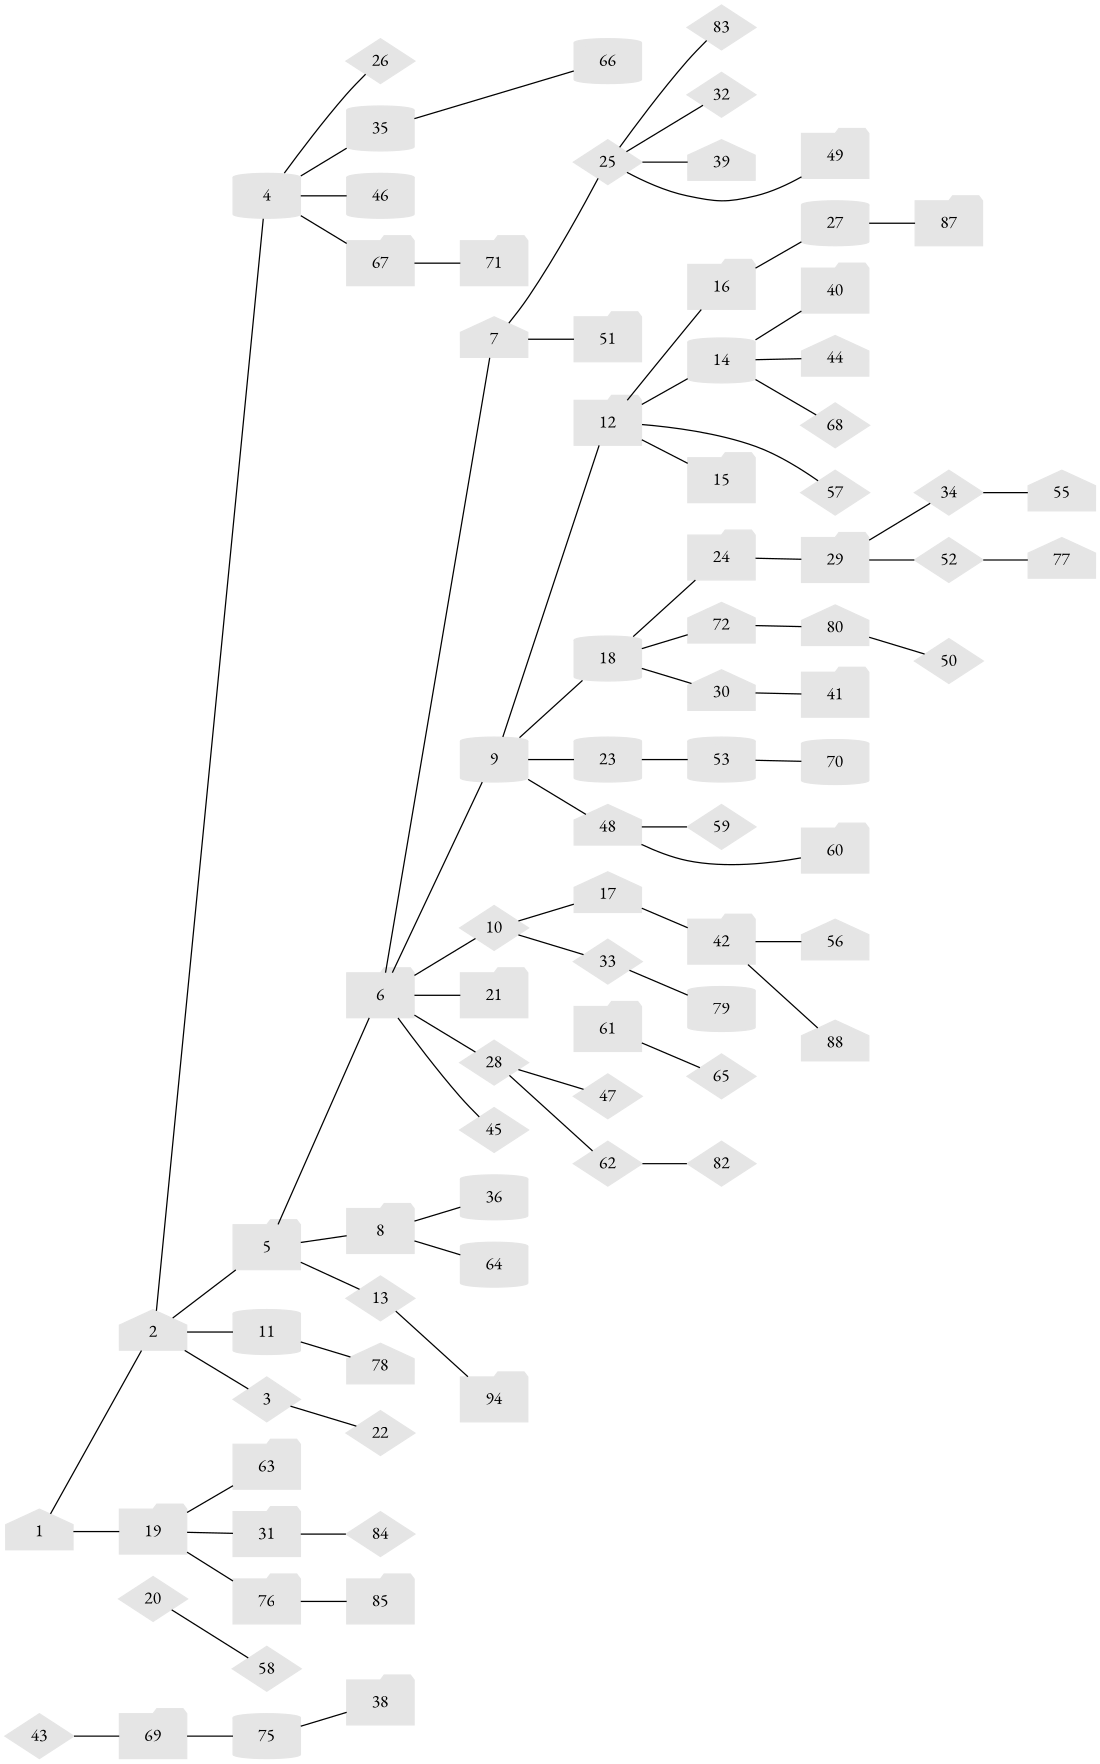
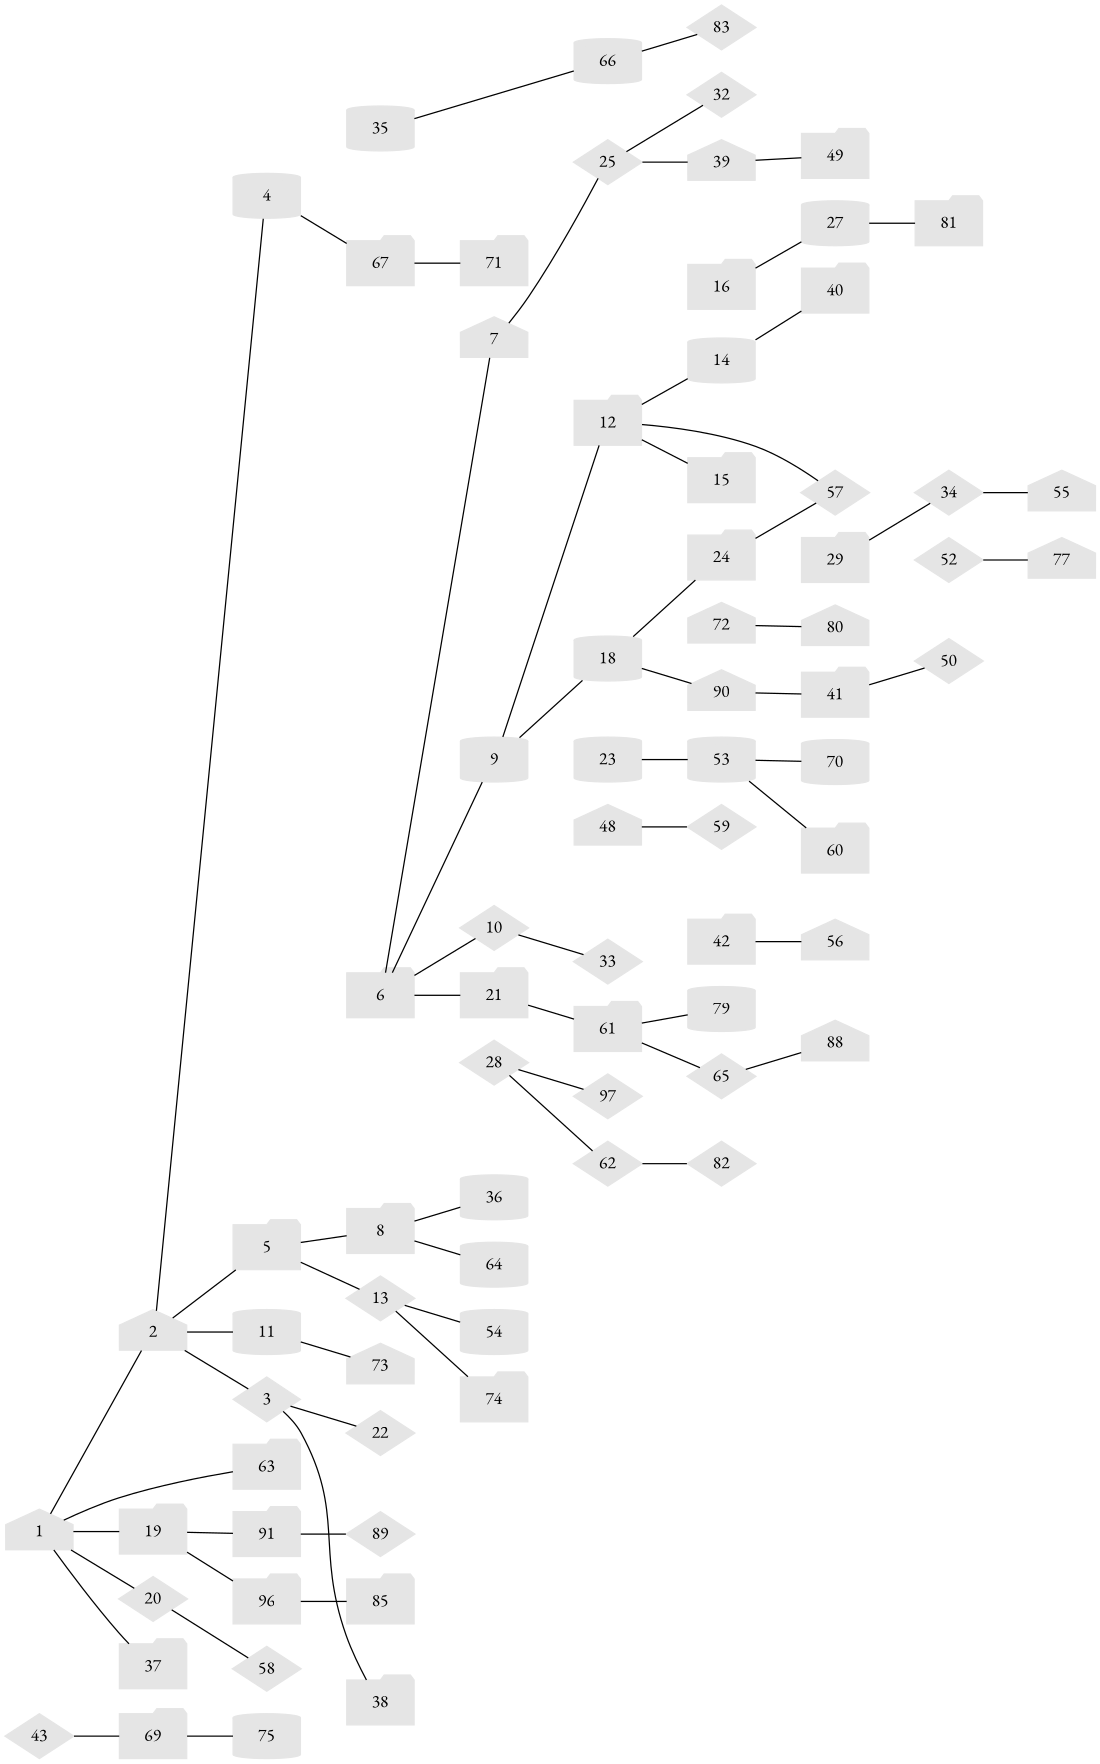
(380, 61) -> none
(661, 92) -> (670, 43)
(324, 162) -> none
(380, 196) -> none
(714, 200) -> (778, 159)
(949, 223) -> (949, 223)
(608, 339) -> none
(664, 355) -> none
(835, 358) -> none
(835, 425) -> none
(778, 559) -> (786, 521)
(892, 560) -> none
(665, 642) -> none
(897, 646) -> (897, 676)
(721, 692) -> (721, 692)
(551, 760) -> none
(557, 797) -> none
(720, 864) -> (778, 805)
(608, 894) -> none
(659, 983) -> (665, 1019)
(783, 996) -> (773, 1061)
none -> (551, 1012)
(445, 1034) -> none
(608, 1096) -> (608, 1096)
(324, 1121) -> none
(494, 1130) -> none
none -> (494, 1332)
(380, 1366) -> (380, 1366)
(494, 1399) -> (494, 1399)
(210, 1499) -> (147, 1490)
(267, 1534) -> (267, 1534)
(380, 1534) -> (380, 1534)
none -> (103, 1569)
(267, 1601) -> (267, 1601)
none -> (153, 1666)
(324, 1719) -> (329, 1543)
